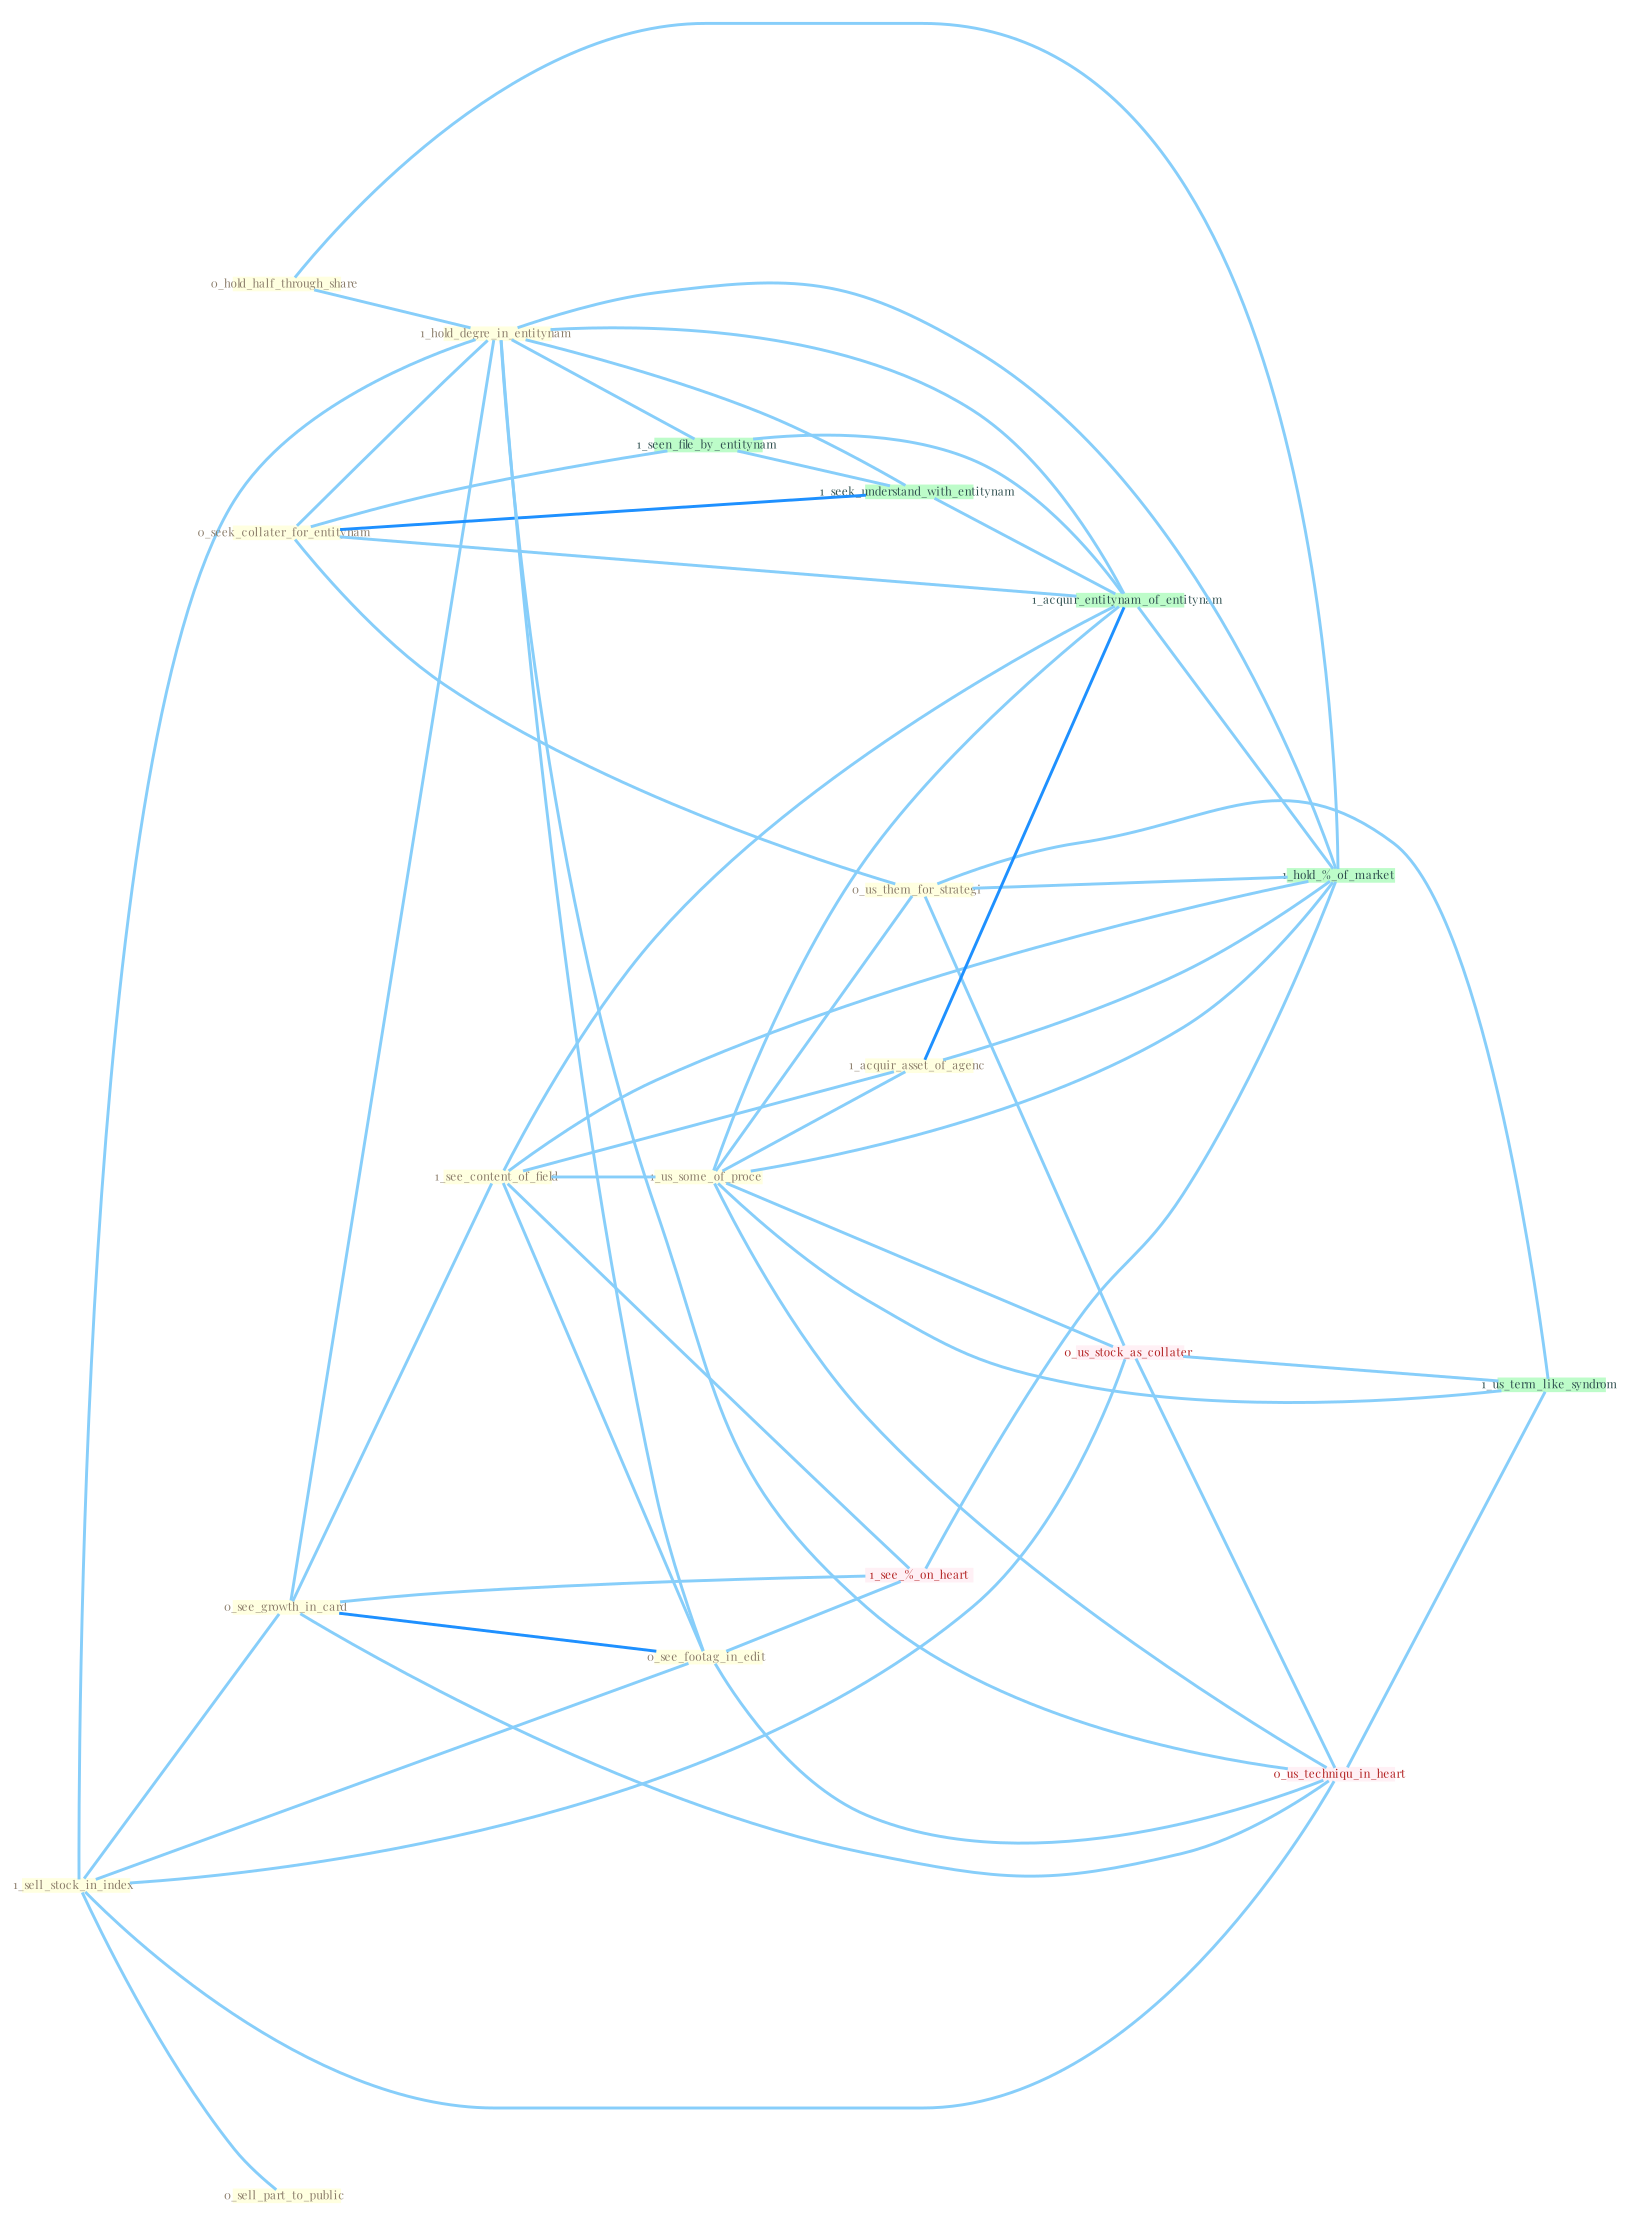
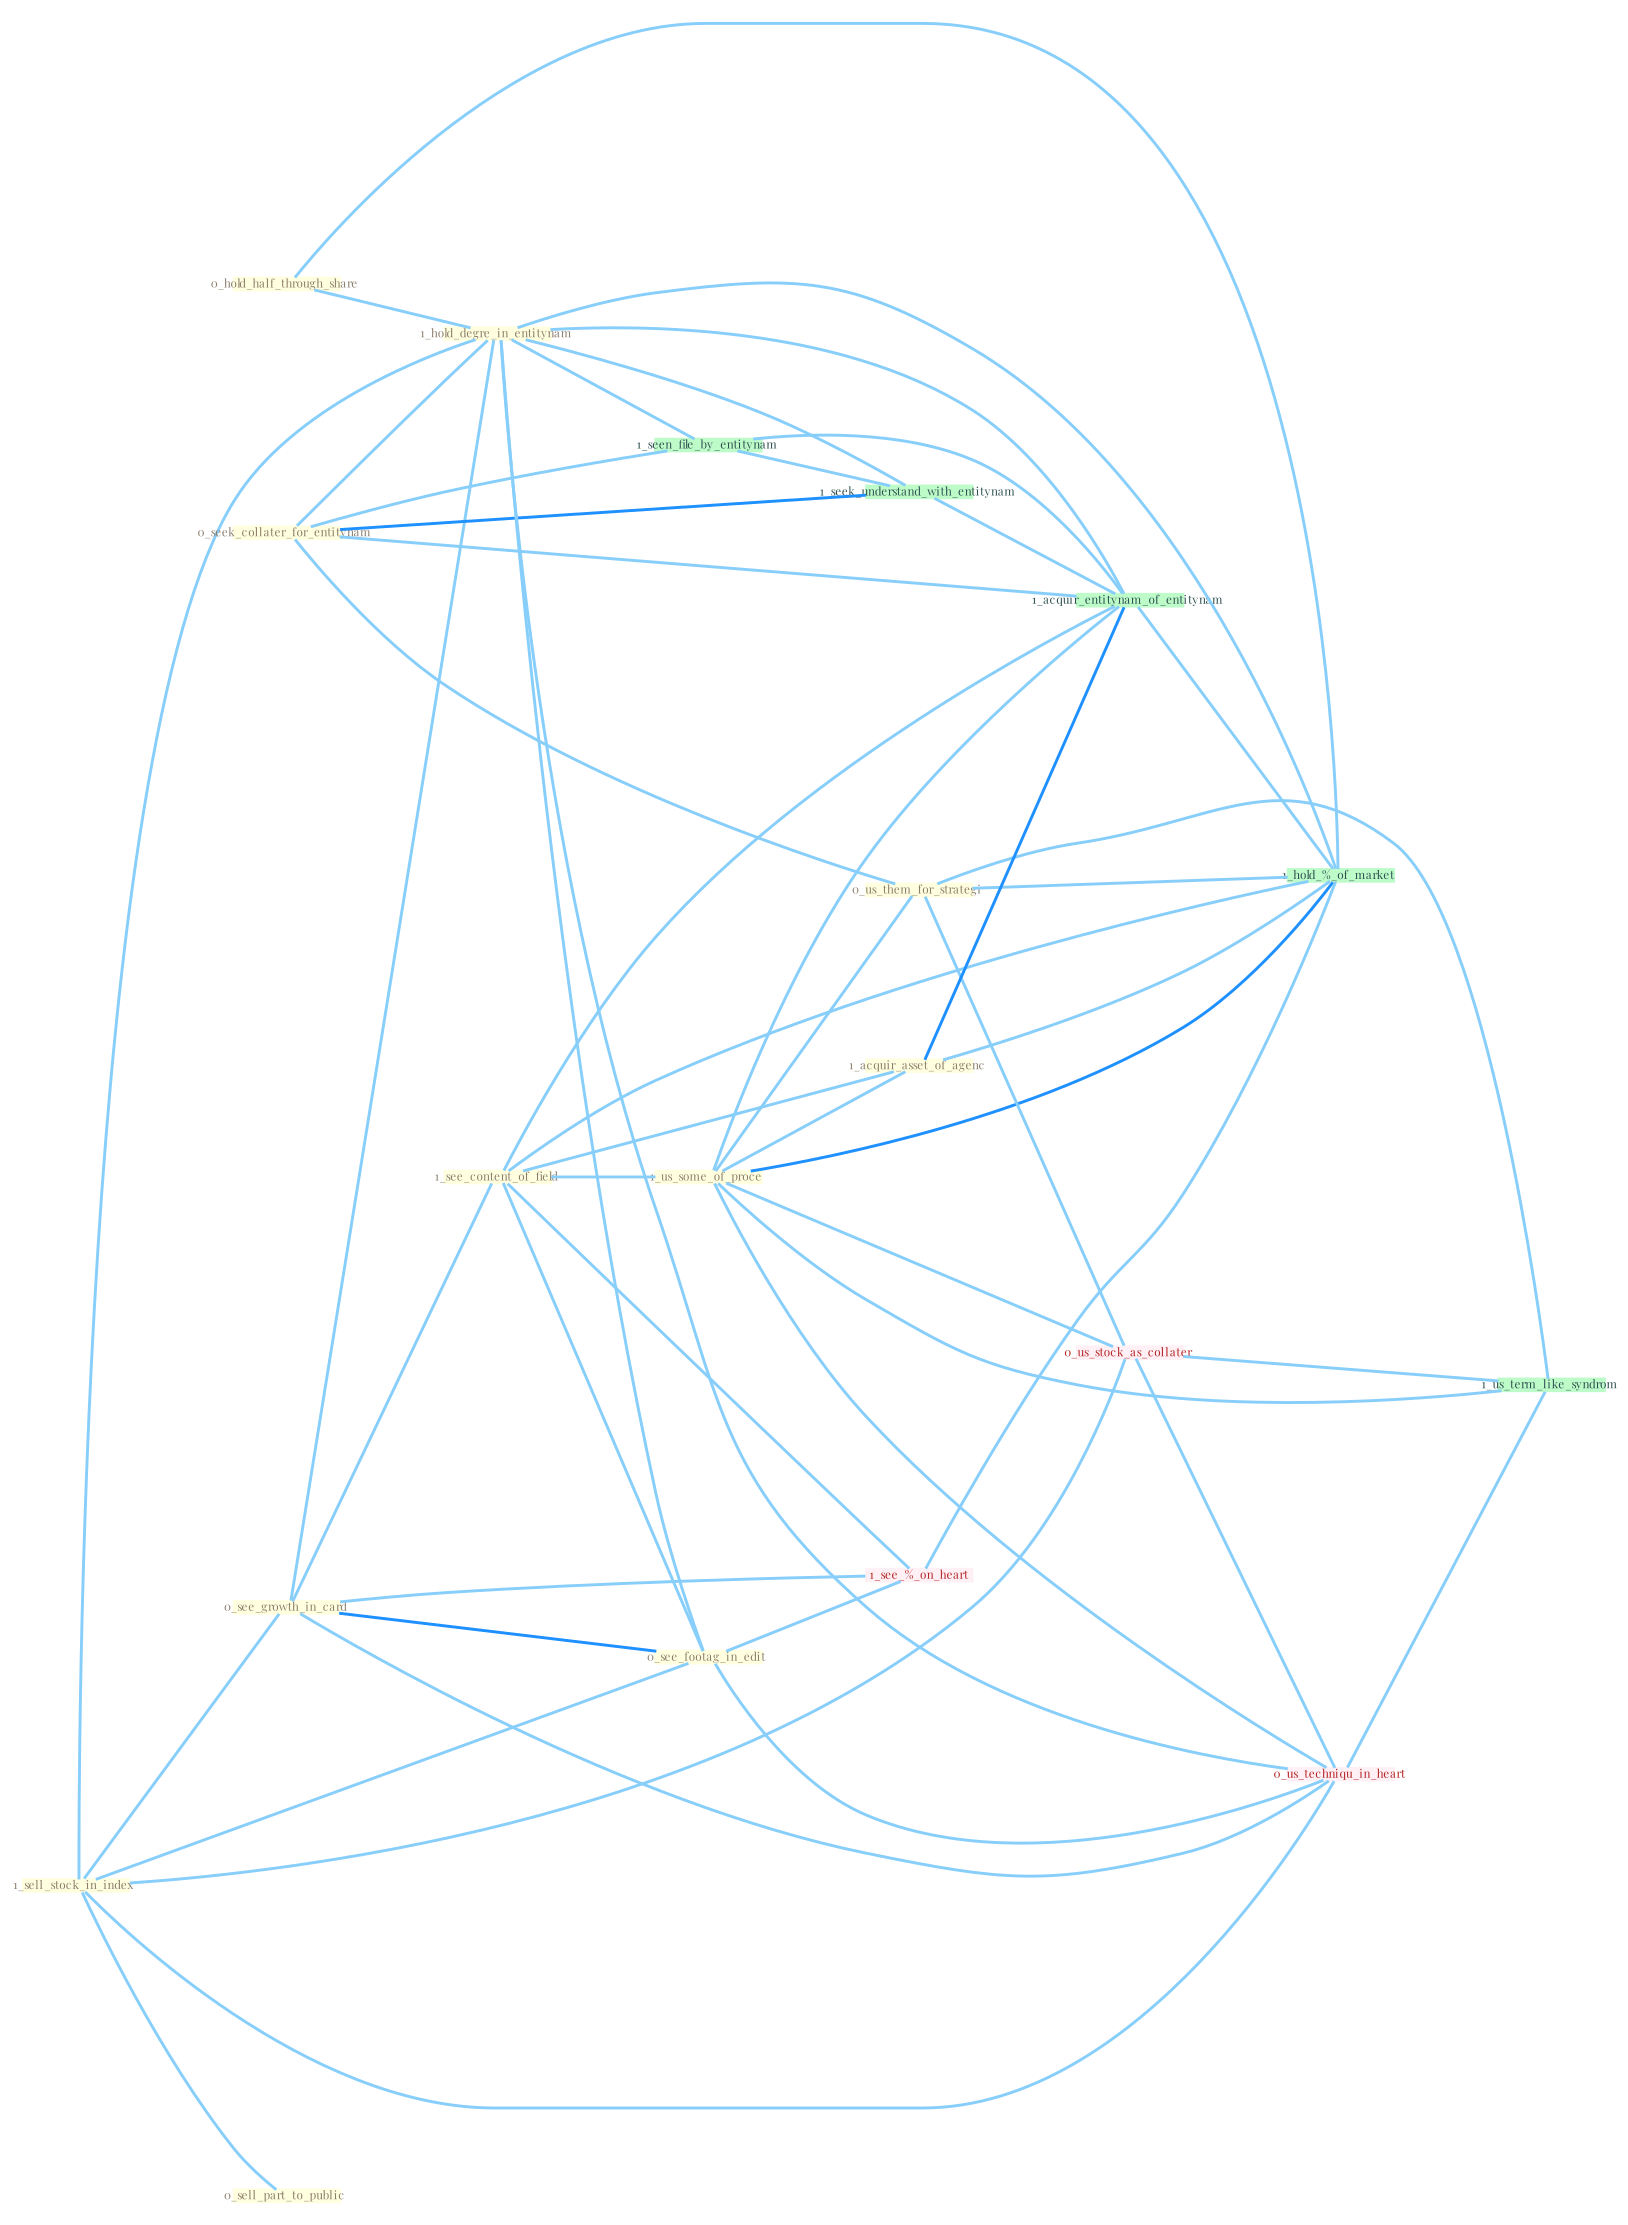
(1072, 1083) -> (1072, 1083)
